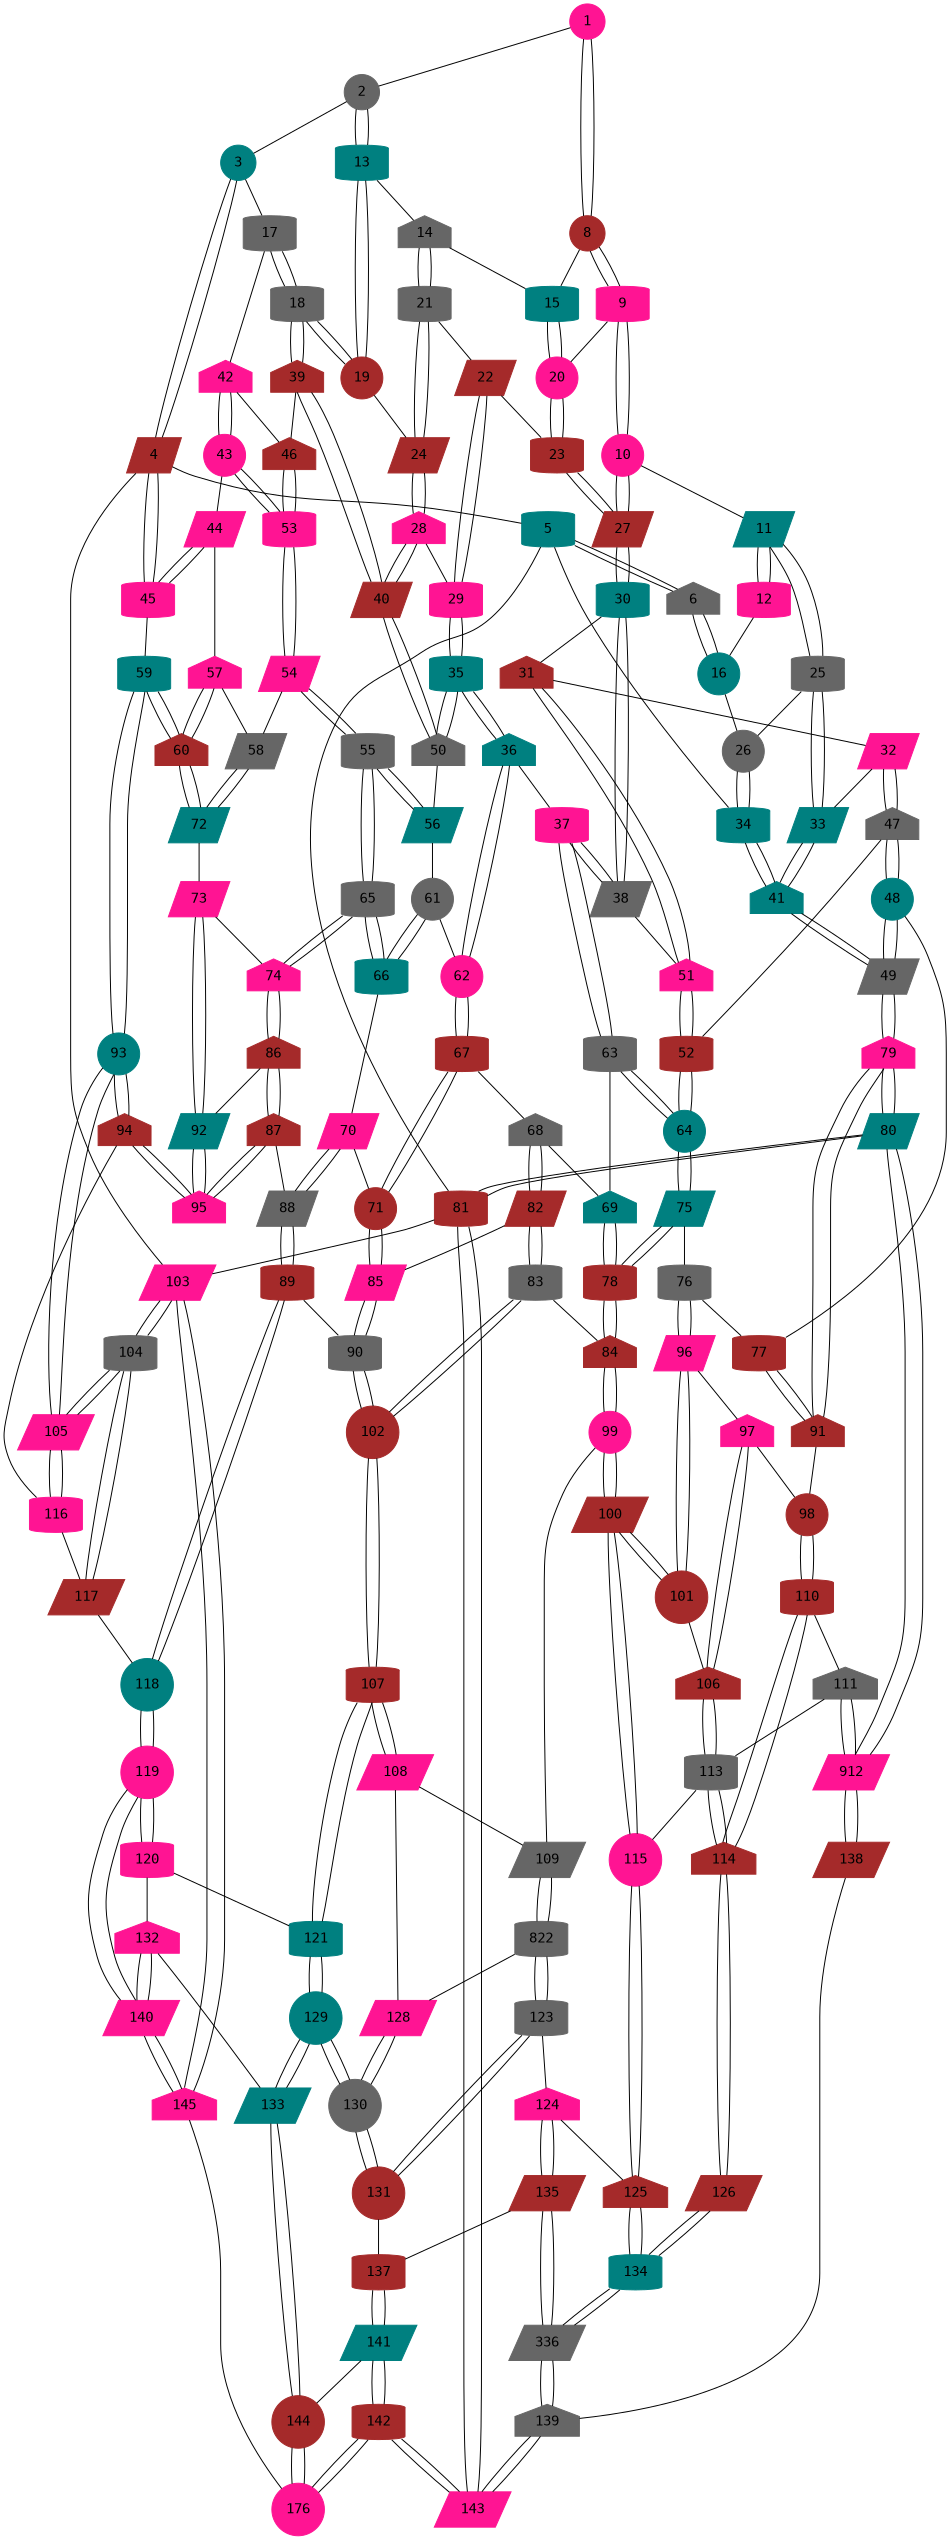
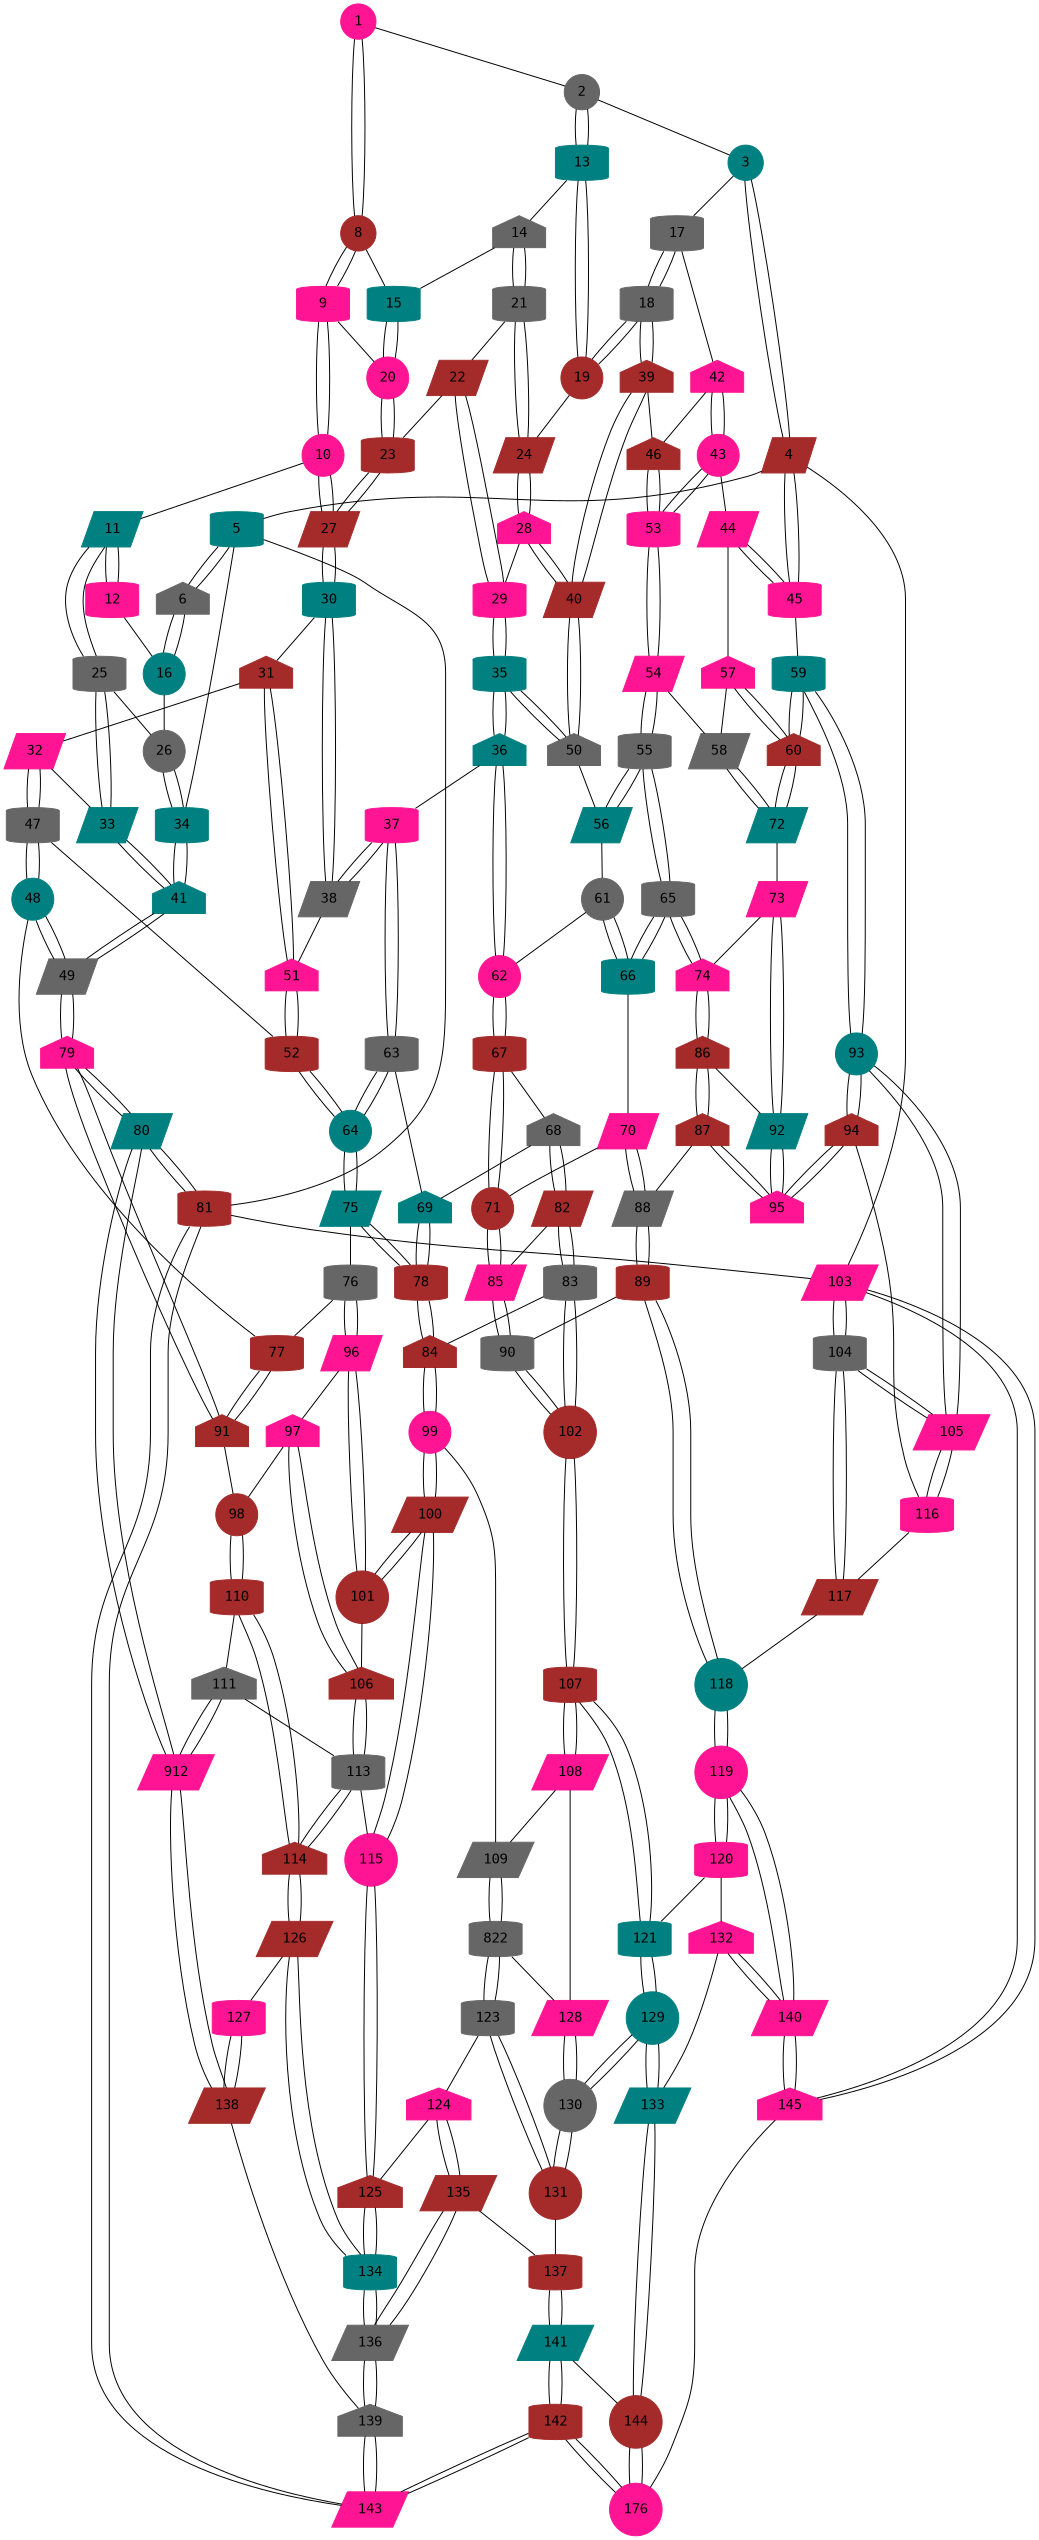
(892, 825) -> (33, 825)
none -> (239, 2018)
(547, 2343) -> (370, 2343)
